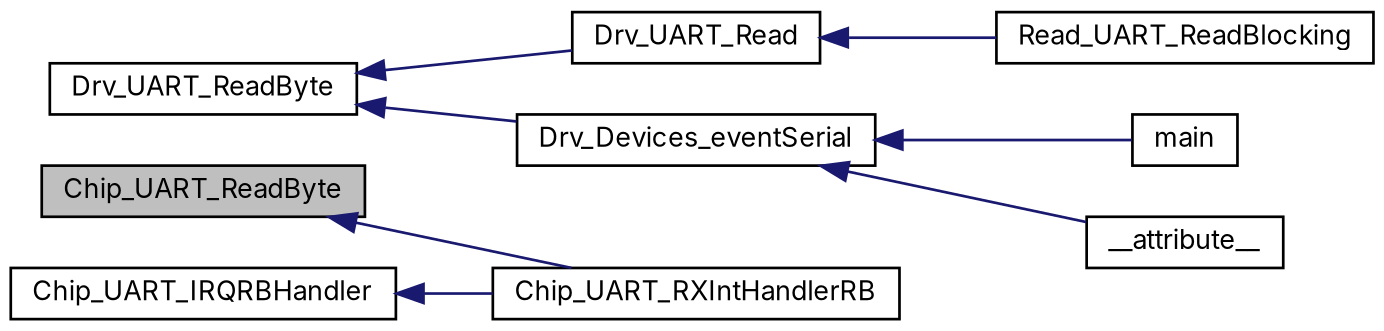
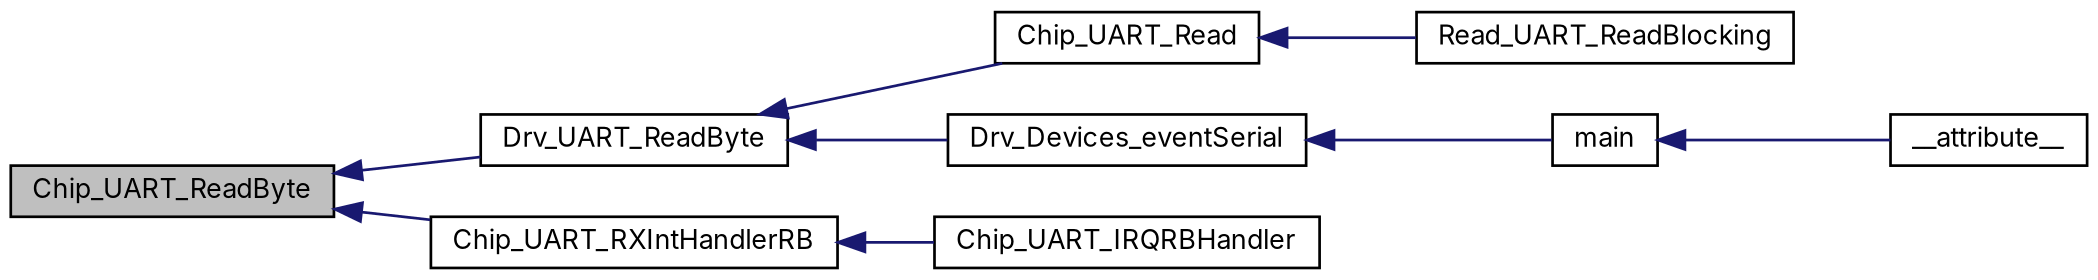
(696, 38) -> (1127, 38)
none -> (421, 164)
(967, 197) -> (1788, 140)
(458, 294) -> (899, 242)
